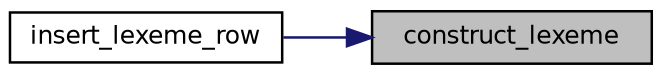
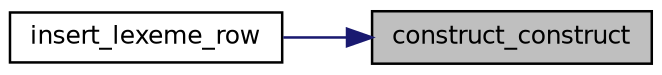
(512, 37) -> (512, 37)
